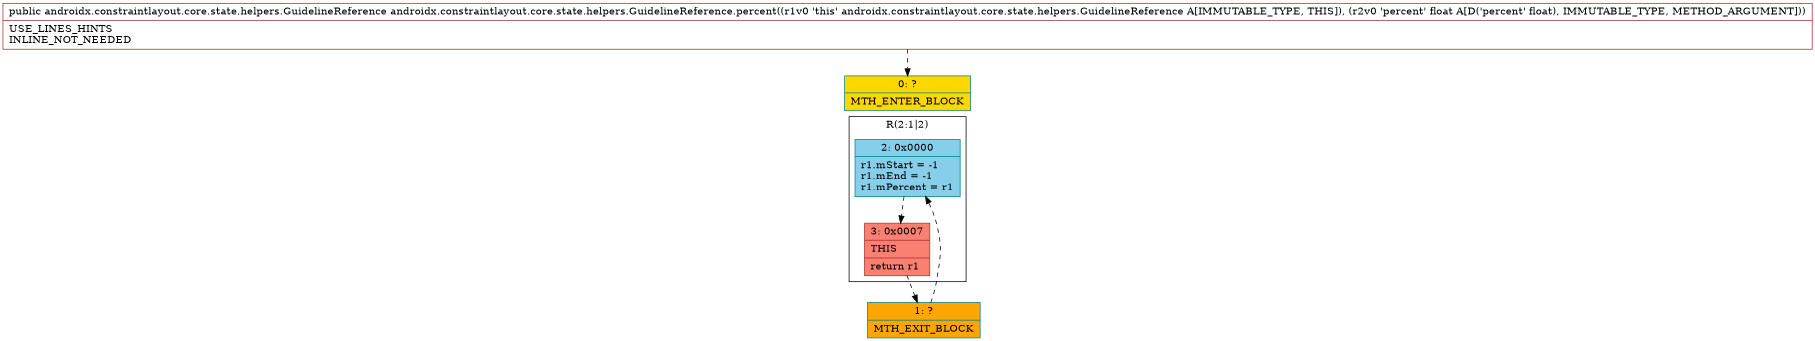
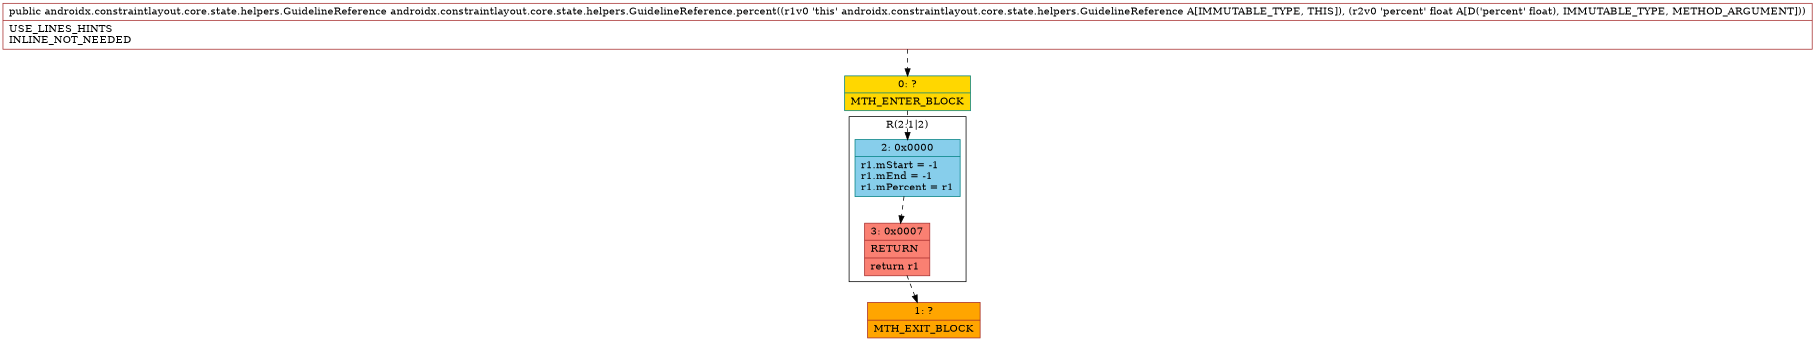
(884, 249) -> (895, 249)
(940, 252) -> (908, 121)
(924, 320) -> (924, 320)
